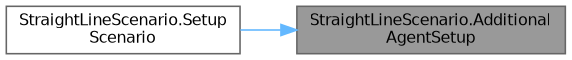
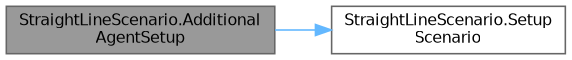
(261, 30) -> (295, 30)
